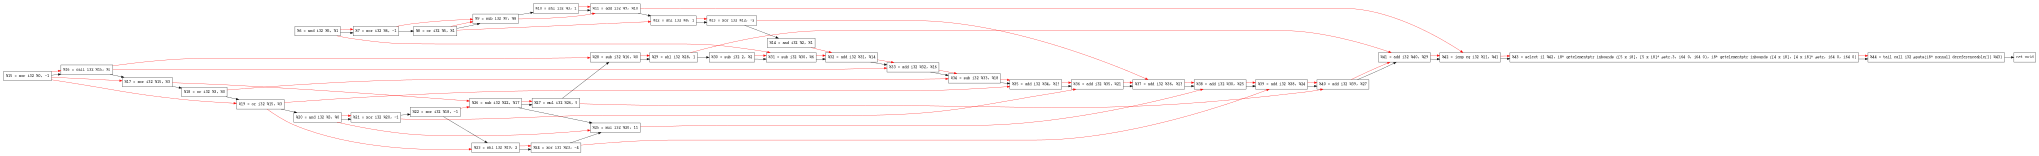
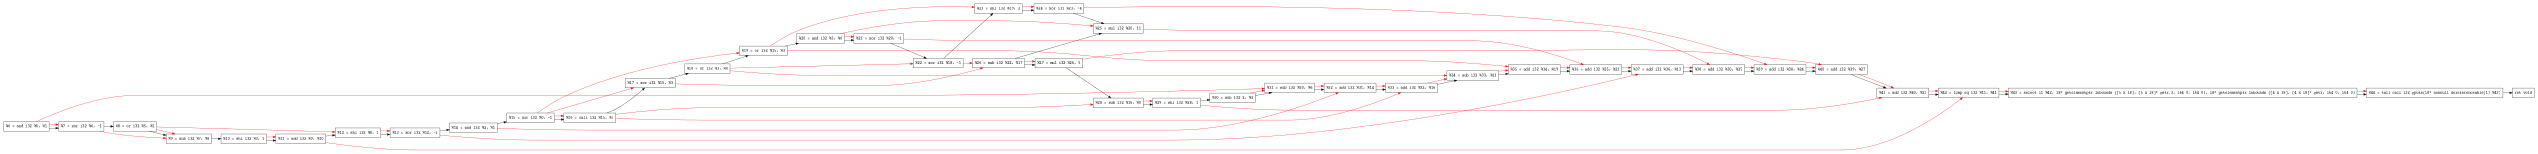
(556, 18) -> none
none -> (820, 66)
none -> (501, 123)
